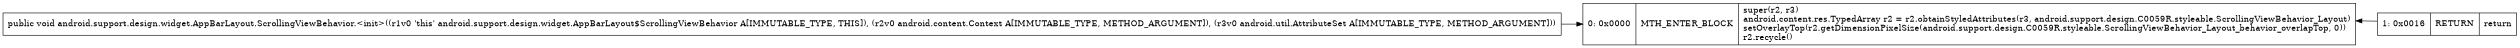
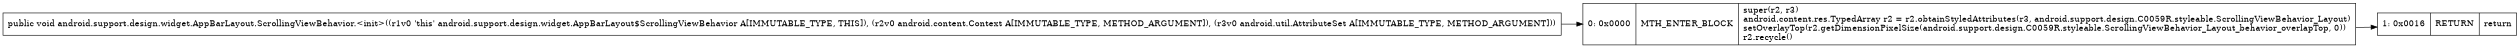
(2370, 21) -> (2363, 27)
